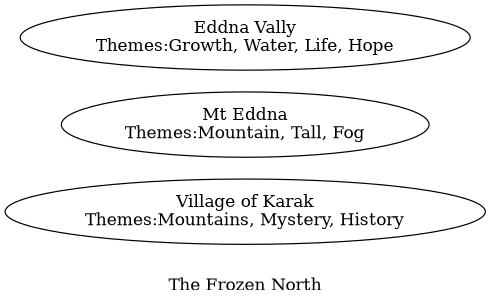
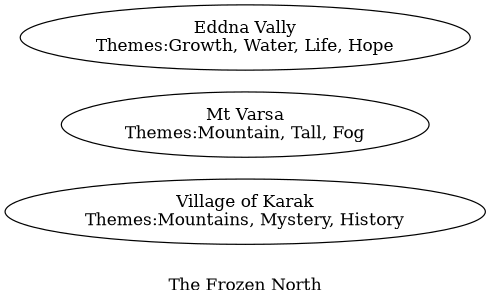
(245, 125) -> (245, 125)
